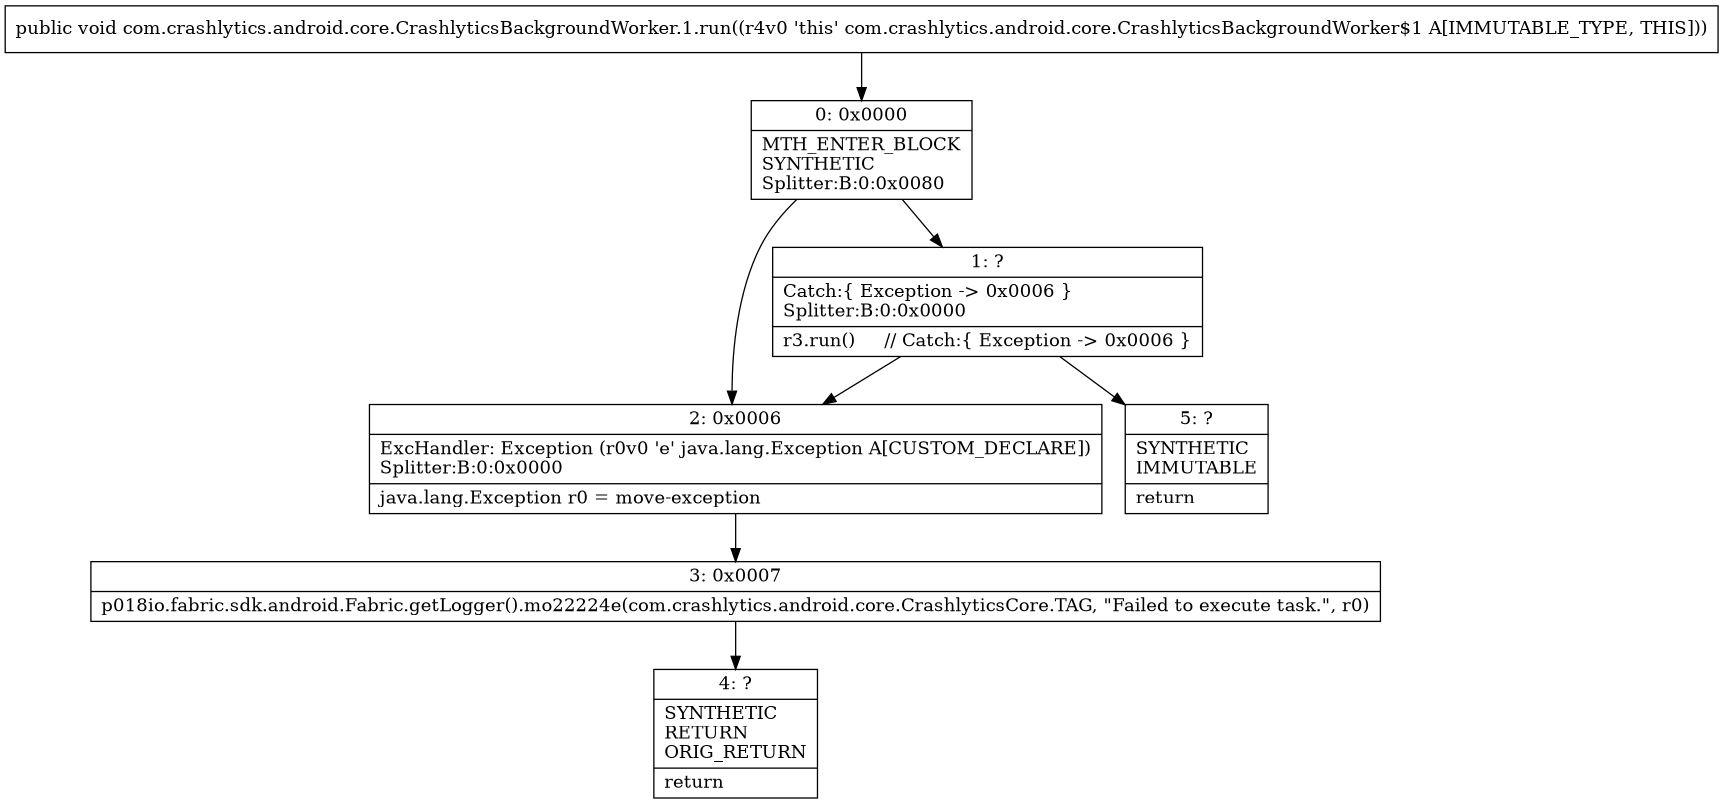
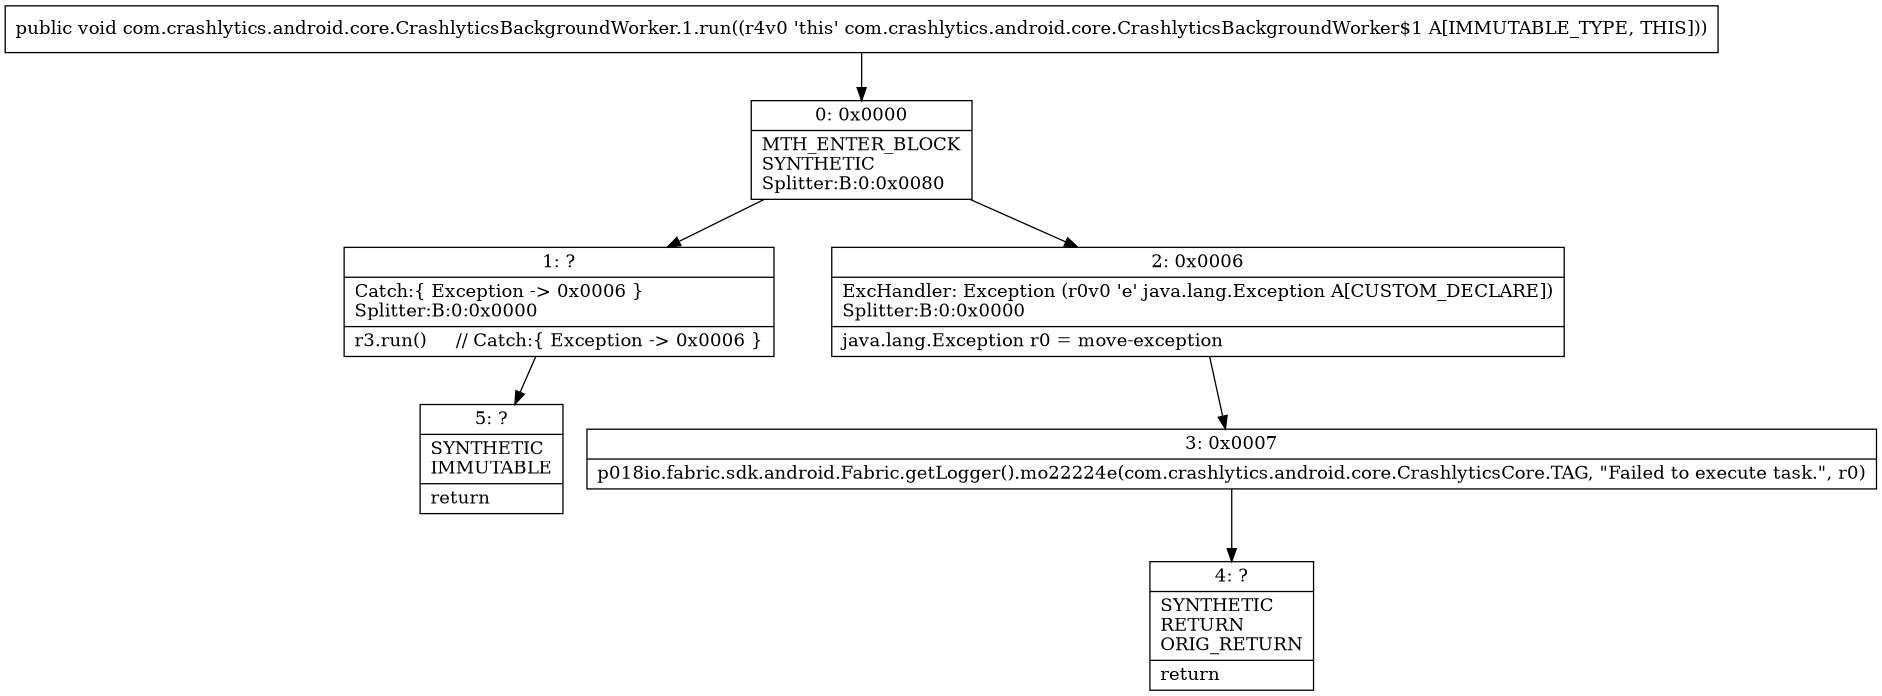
(867, 377) -> none
